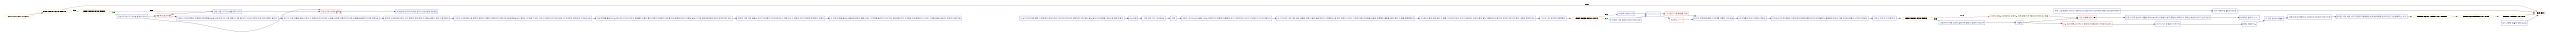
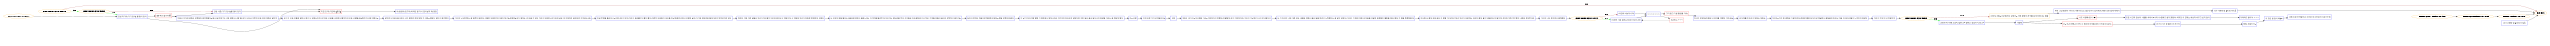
(1587, 4) -> (1587, 4)
(193, 13) -> (192, 15)
(36, 14) -> (75, 16)
(2063, 17) -> (2053, 14)
(2372, 17) -> none
(2432, 17) -> (2432, 17)
none -> (991, 18)
(1154, 18) -> (1154, 18)
(1688, 20) -> (1656, 20)
(2514, 23) -> (2514, 23)
